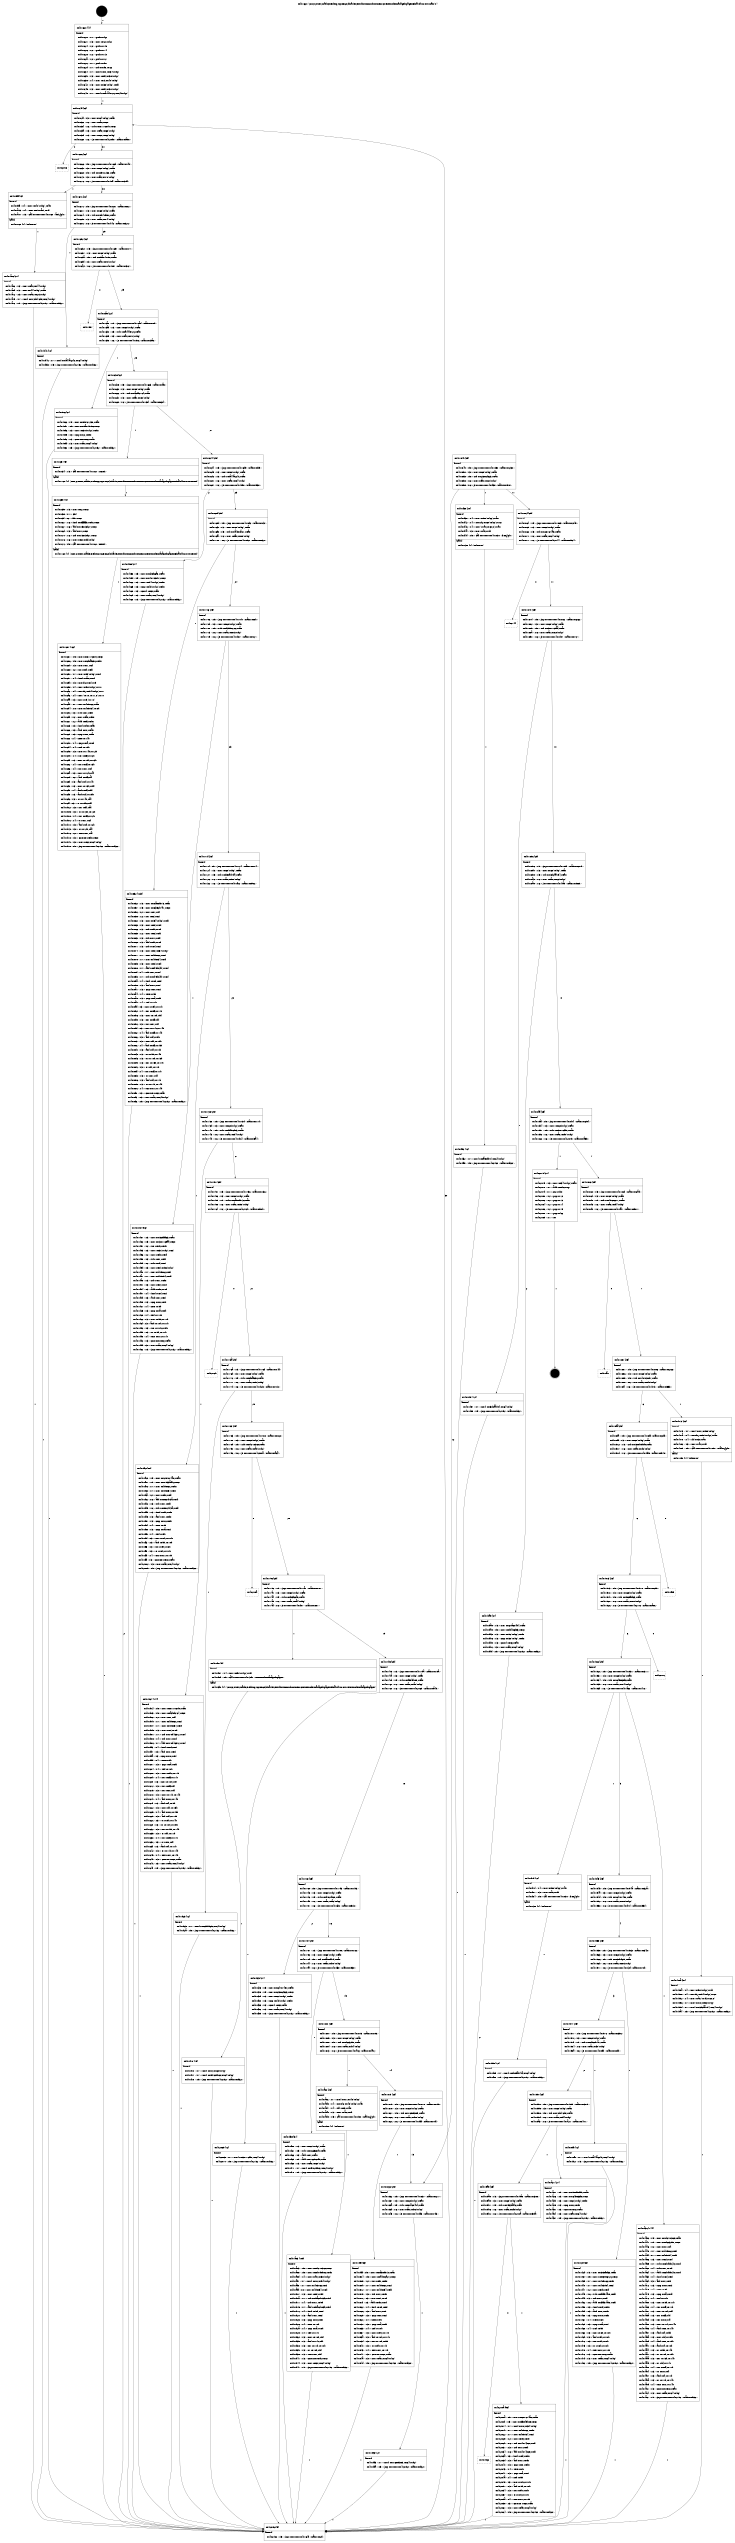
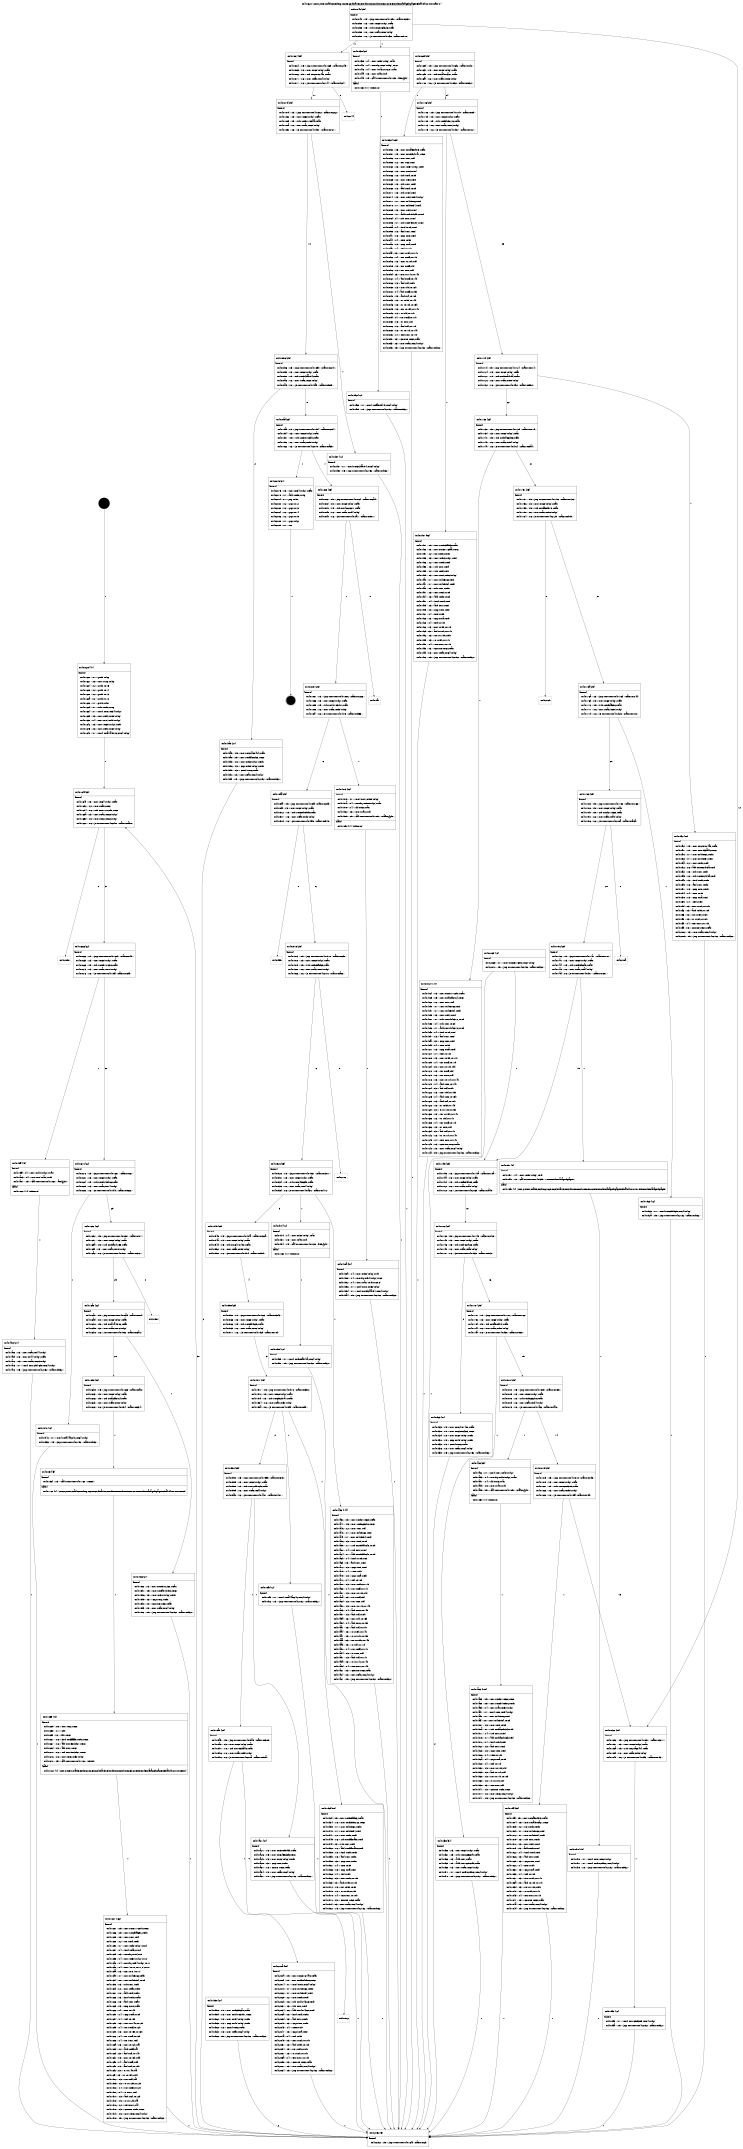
(232, 472) -> none
(247, 1881) -> (511, 1067)
(628, 2115) -> (325, 1625)
